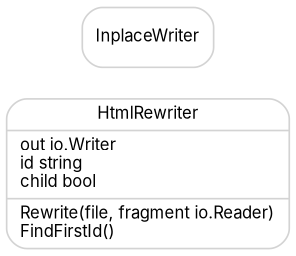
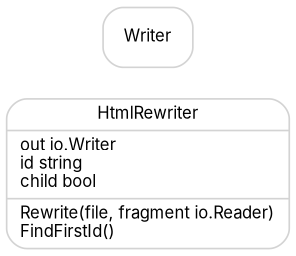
(148, 37) -> (148, 37)
